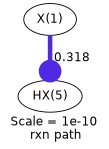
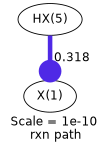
(50, 49) -> (50, 49)
